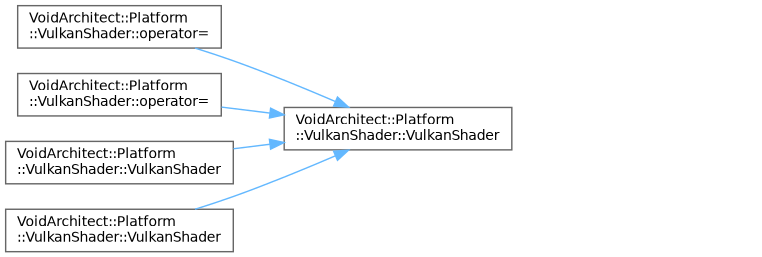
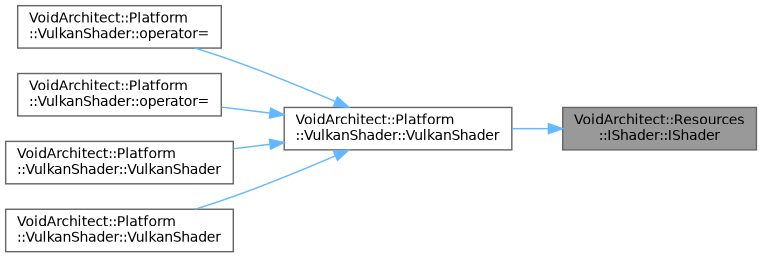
none -> (660, 129)
